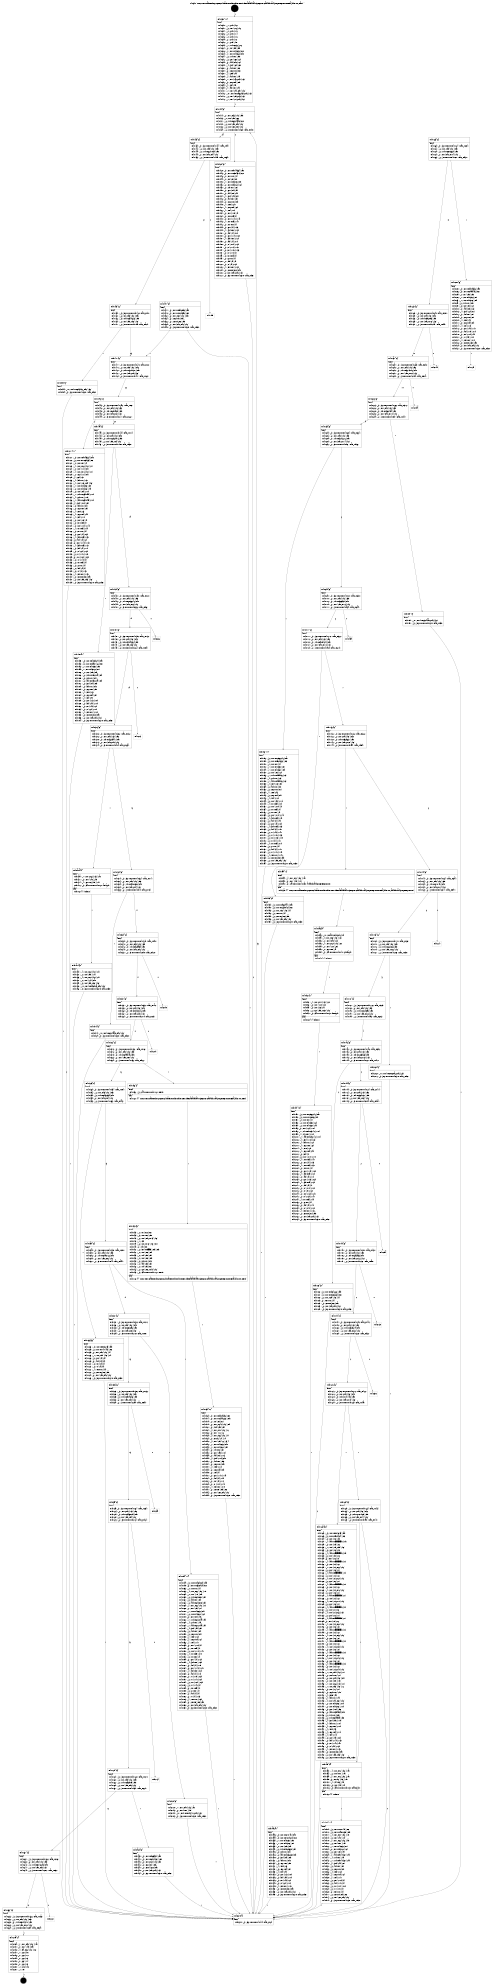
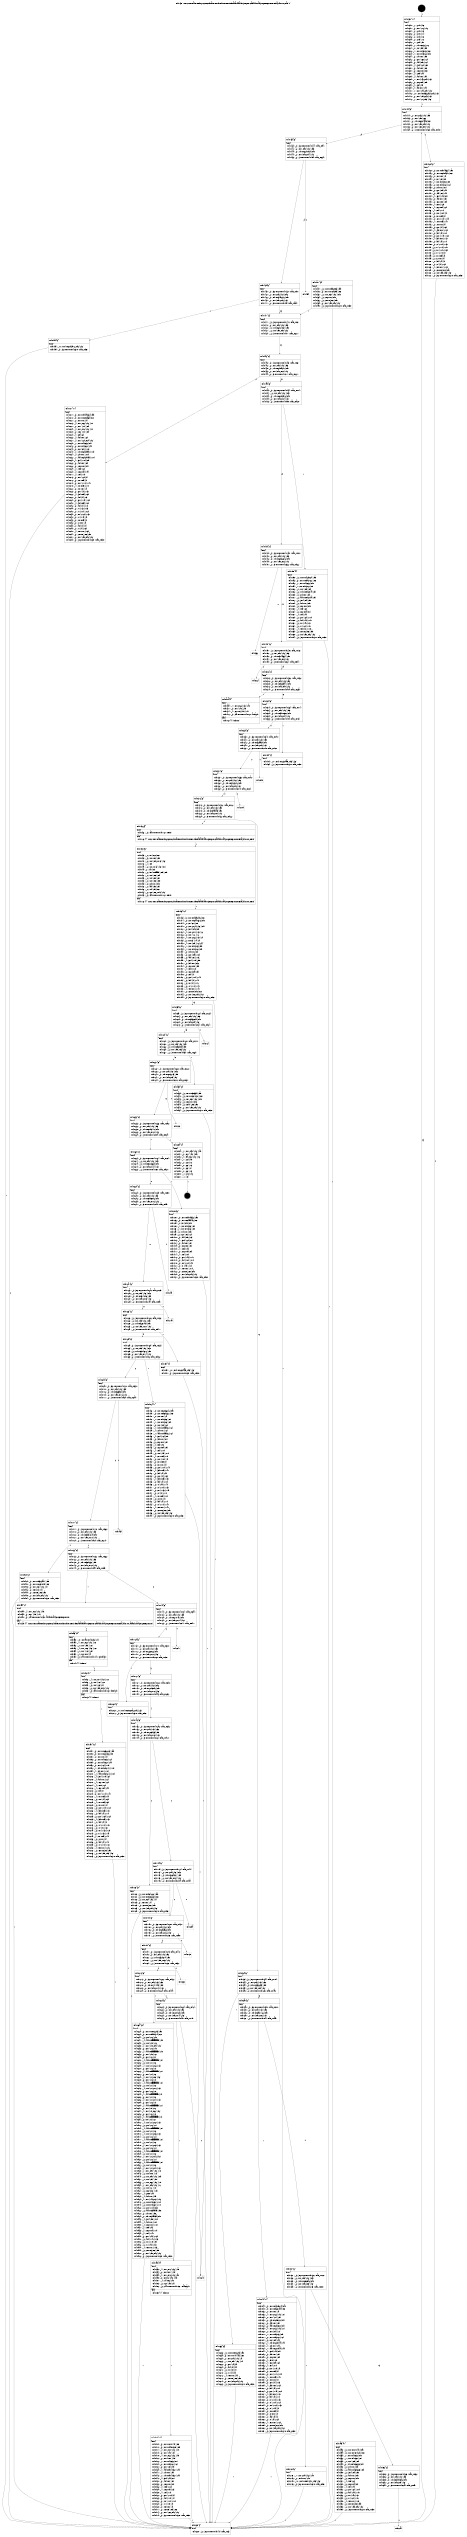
(91, 977) -> none
none -> (150, 1143)
(129, 1452) -> (193, 1002)
(386, 1759) -> (196, 2148)
